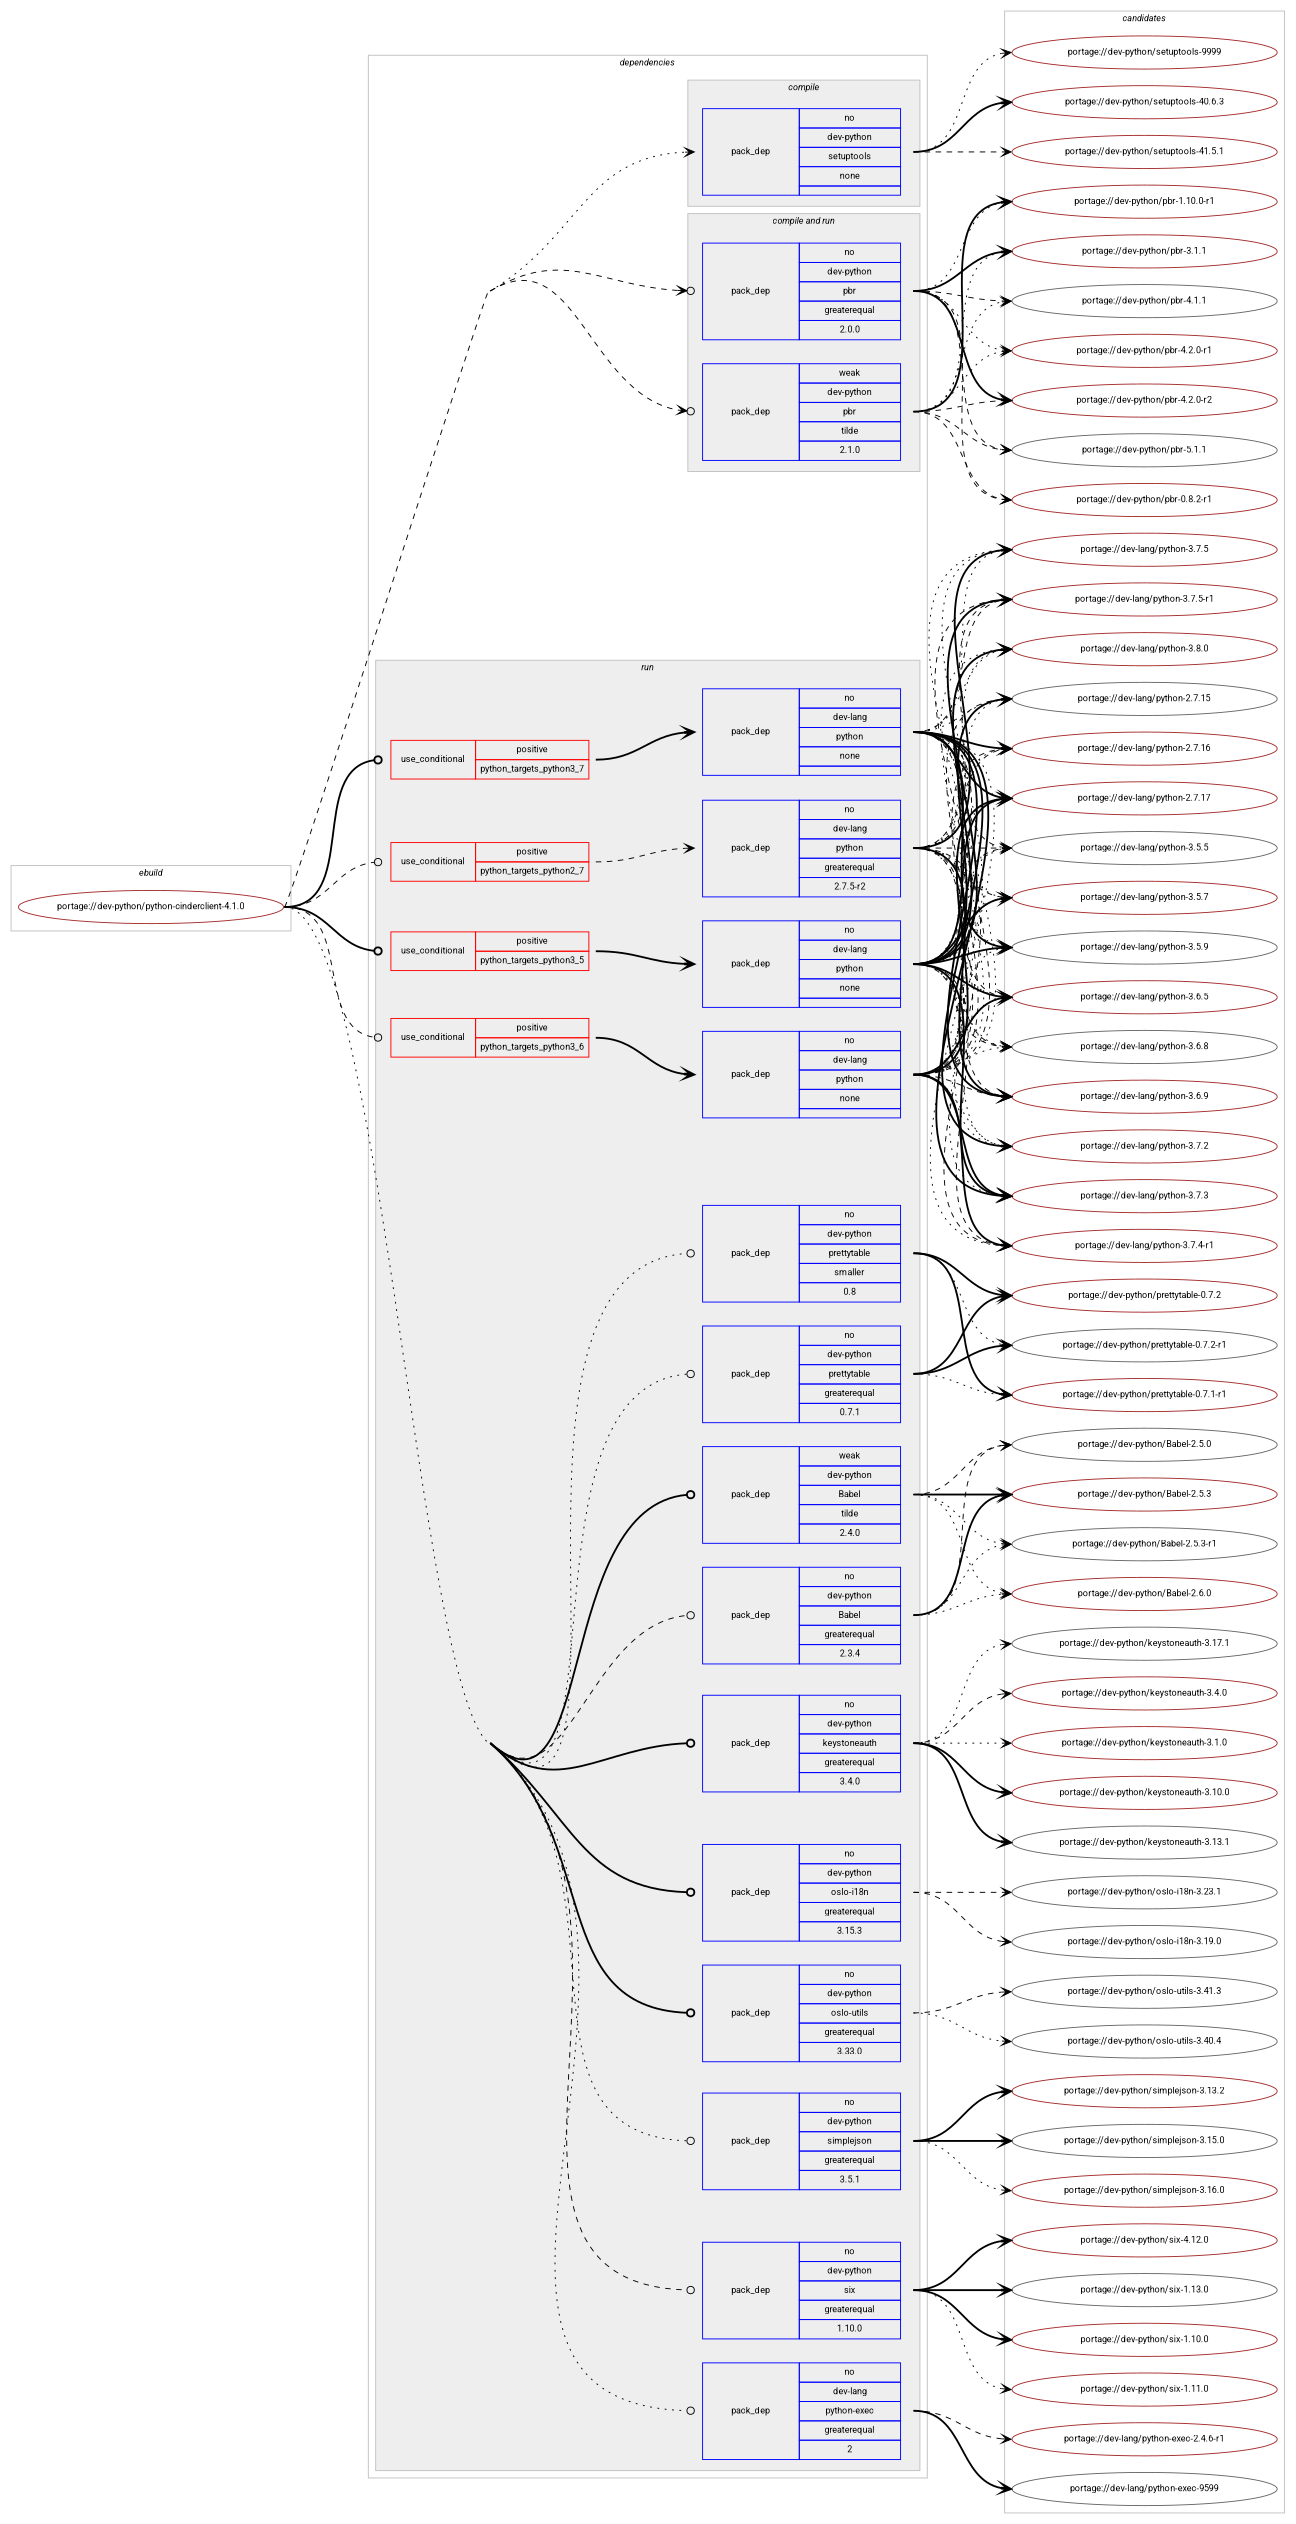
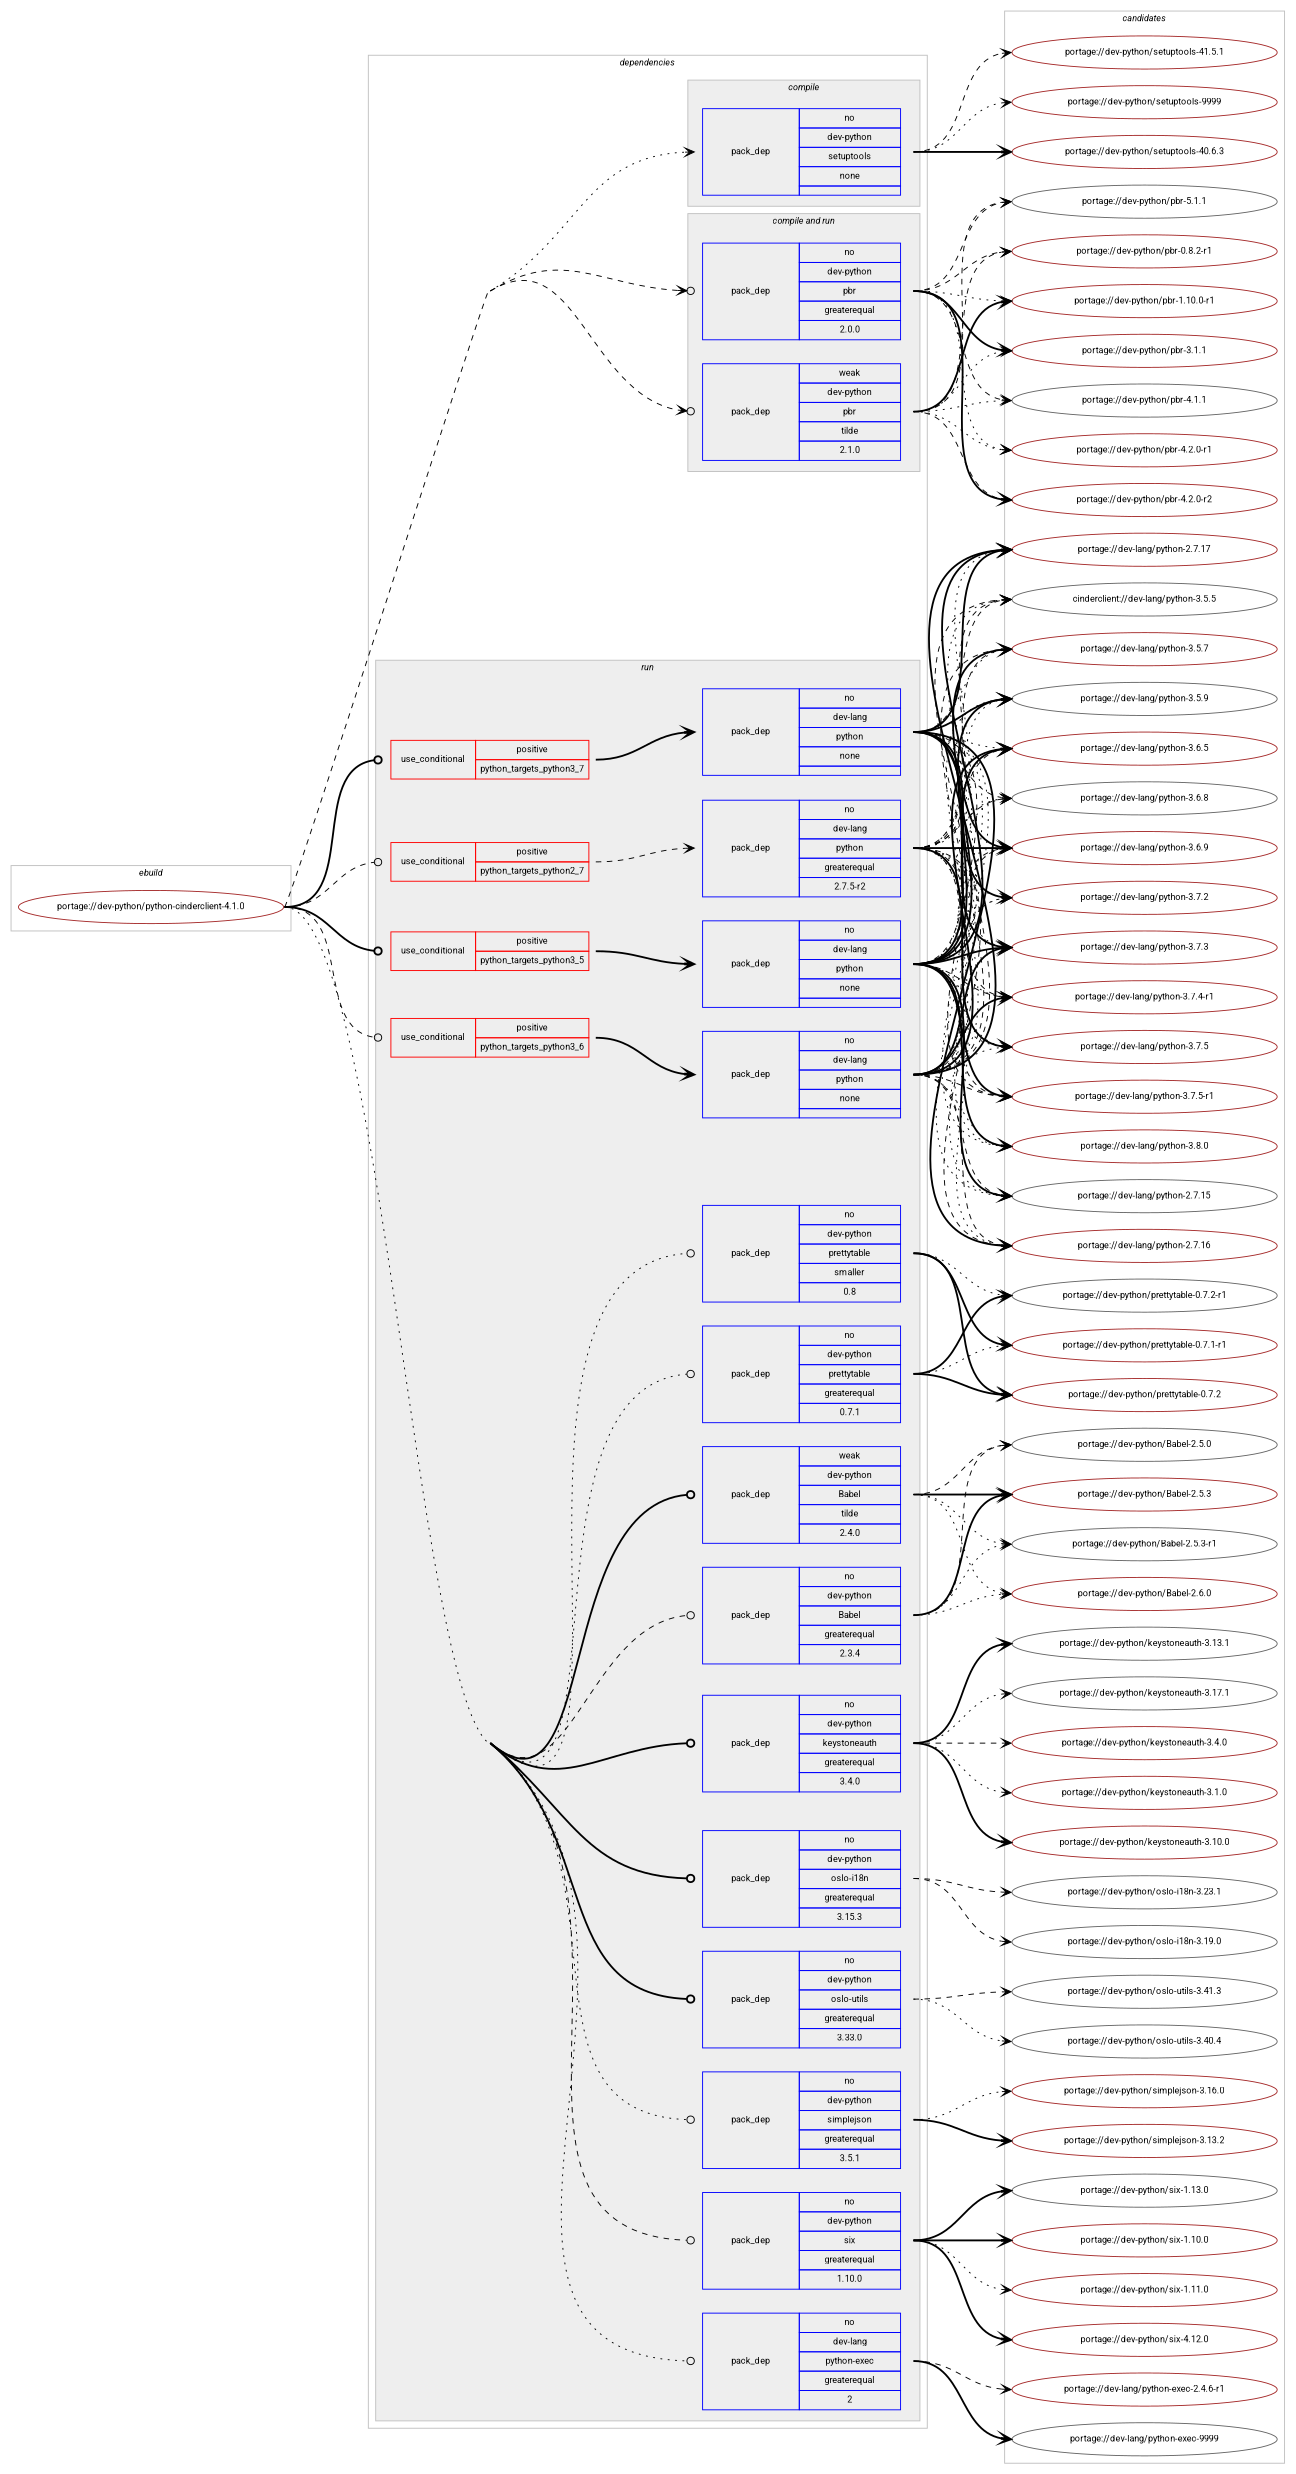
(1145, 848) -> (1145, 599)
(1145, 2141) -> none
(1145, 2489) -> (1145, 2439)
